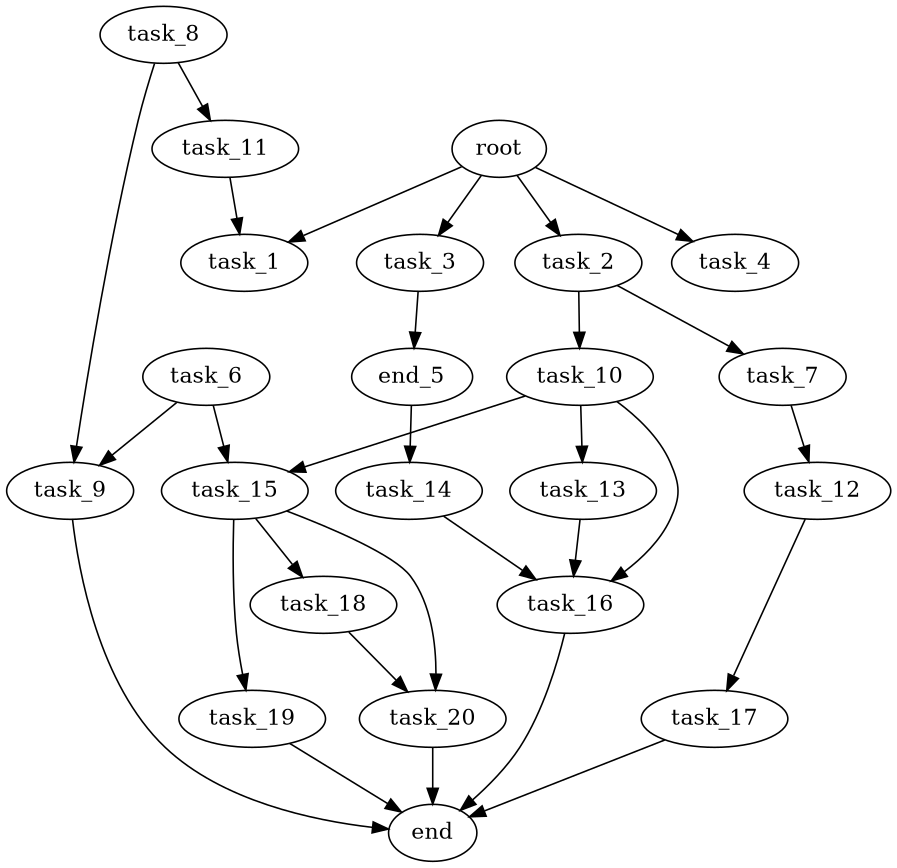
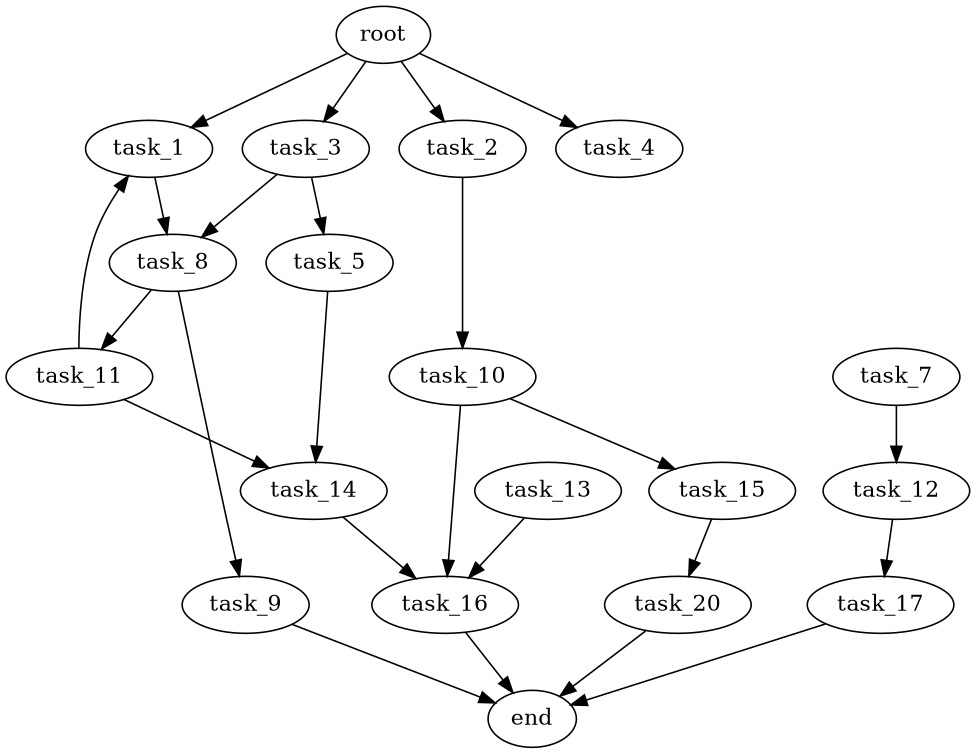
none -> (159, 198)
none -> (246, 201)
(673, 316) -> none
(206, 377) -> none
(412, 377) -> (330, 263)
(581, 426) -> none
none -> (189, 430)
(323, 605) -> none
(252, 719) -> none
